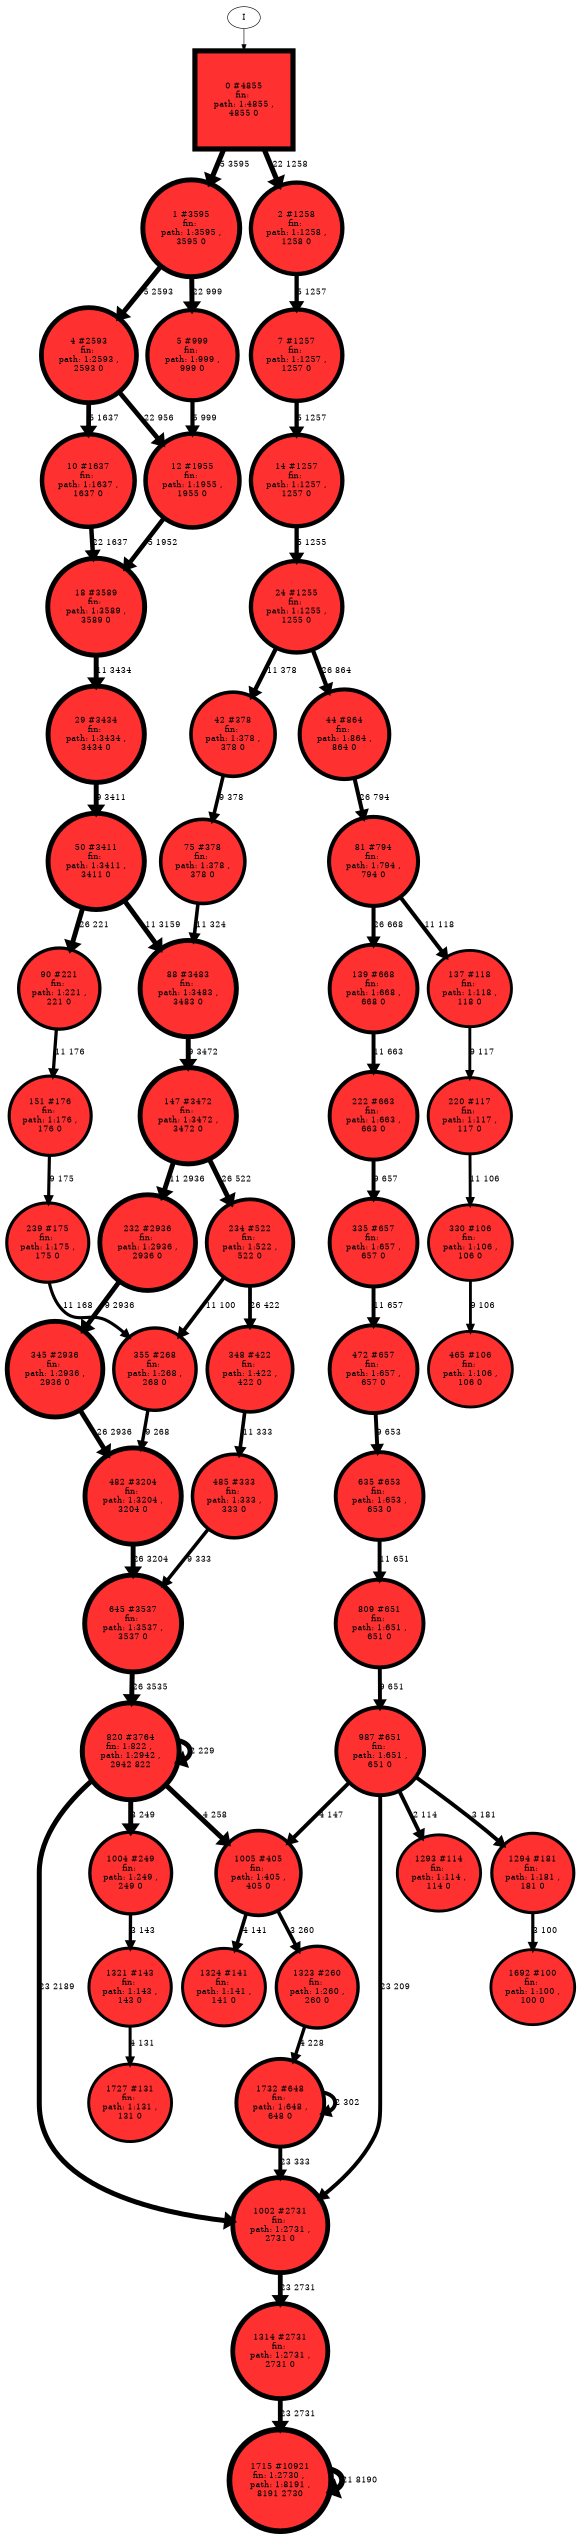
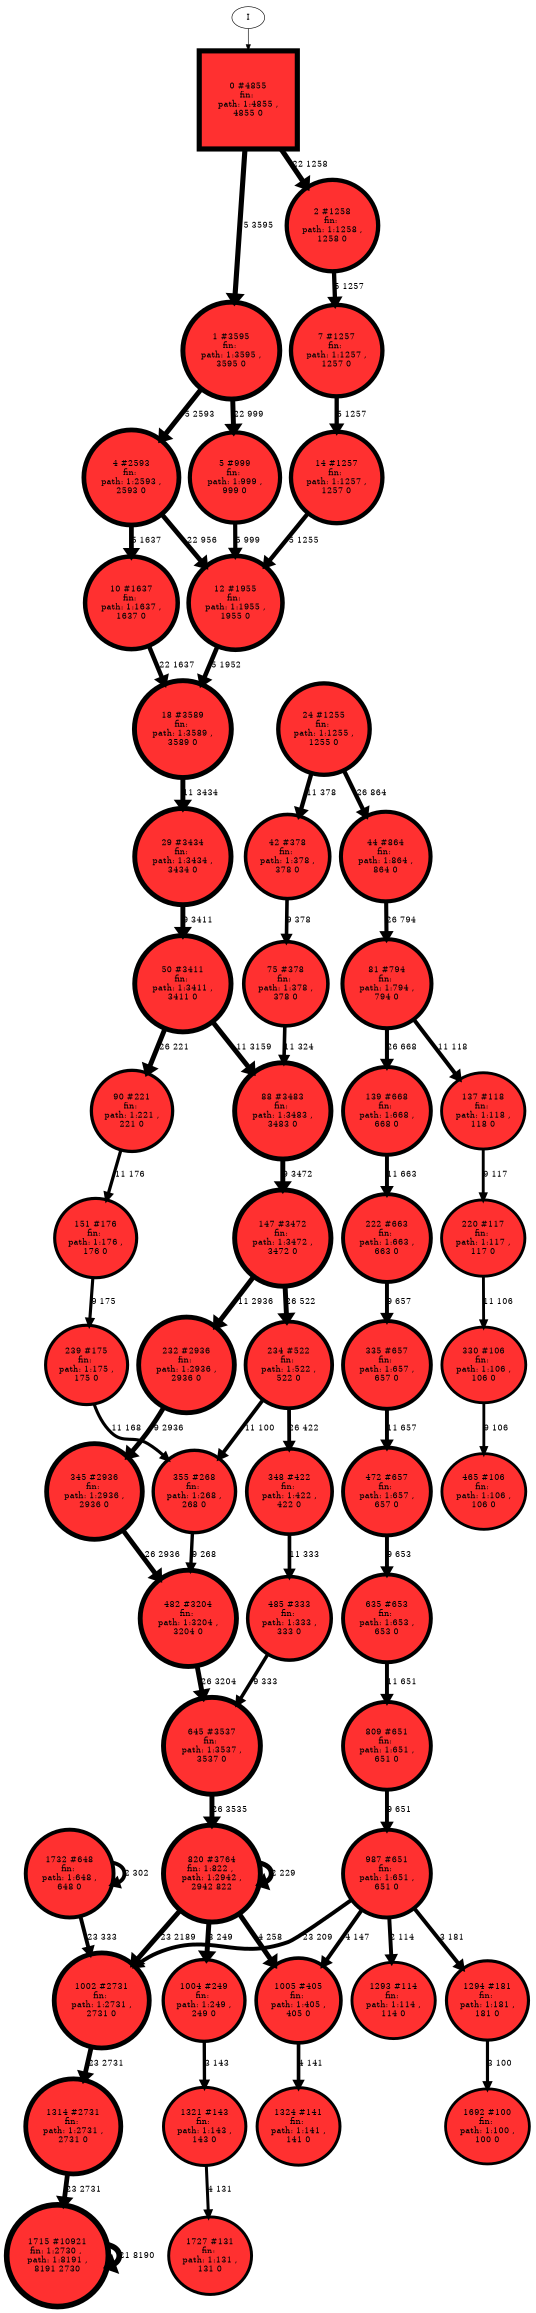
(297, 541) -> (288, 537)
(317, 1987) -> none
